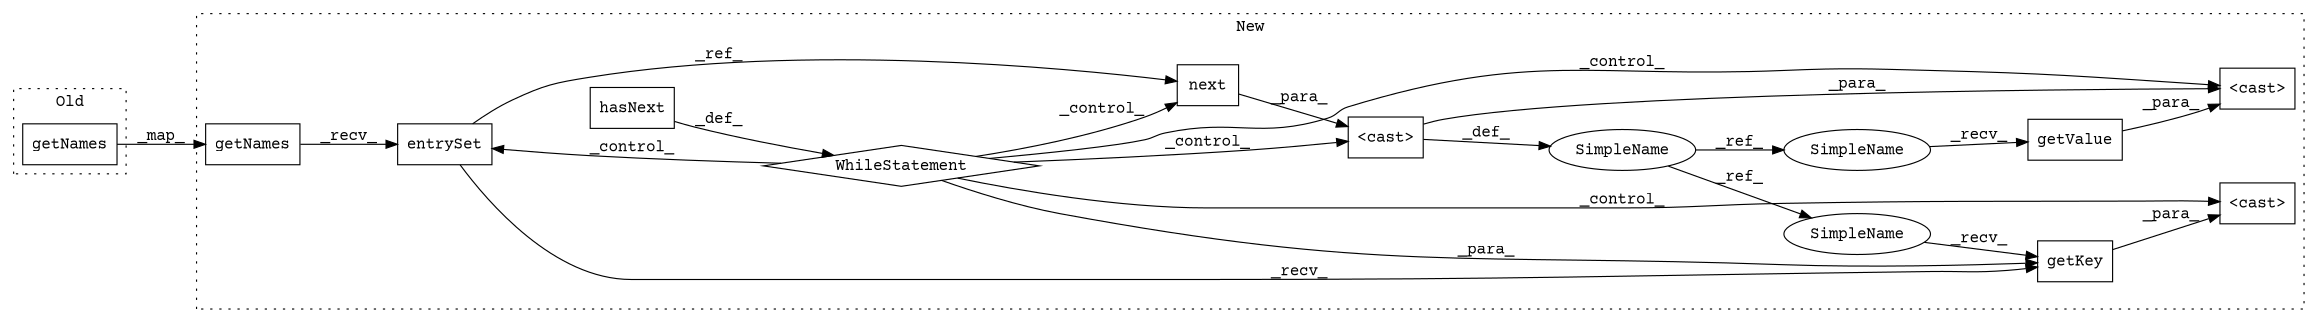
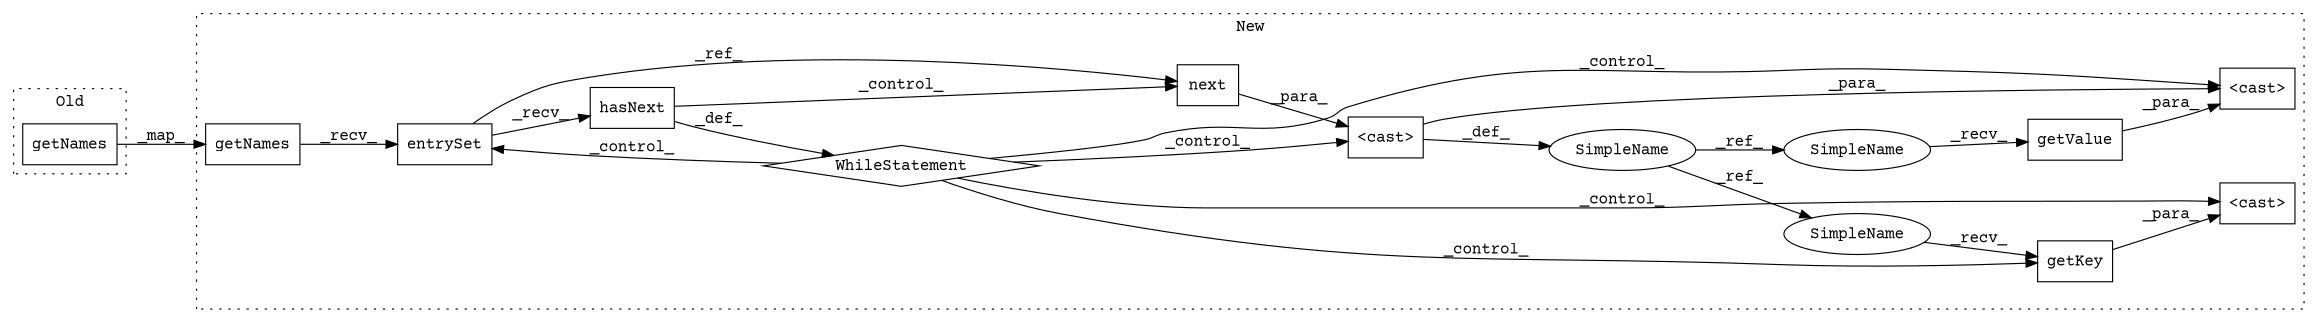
(1073, 138) -> (920, 97)
(1486, 249) -> (1486, 249)
(1222, 279) -> (536, 127)
